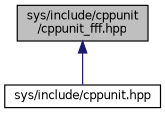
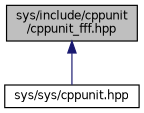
(83, 96) -> (72, 96)
